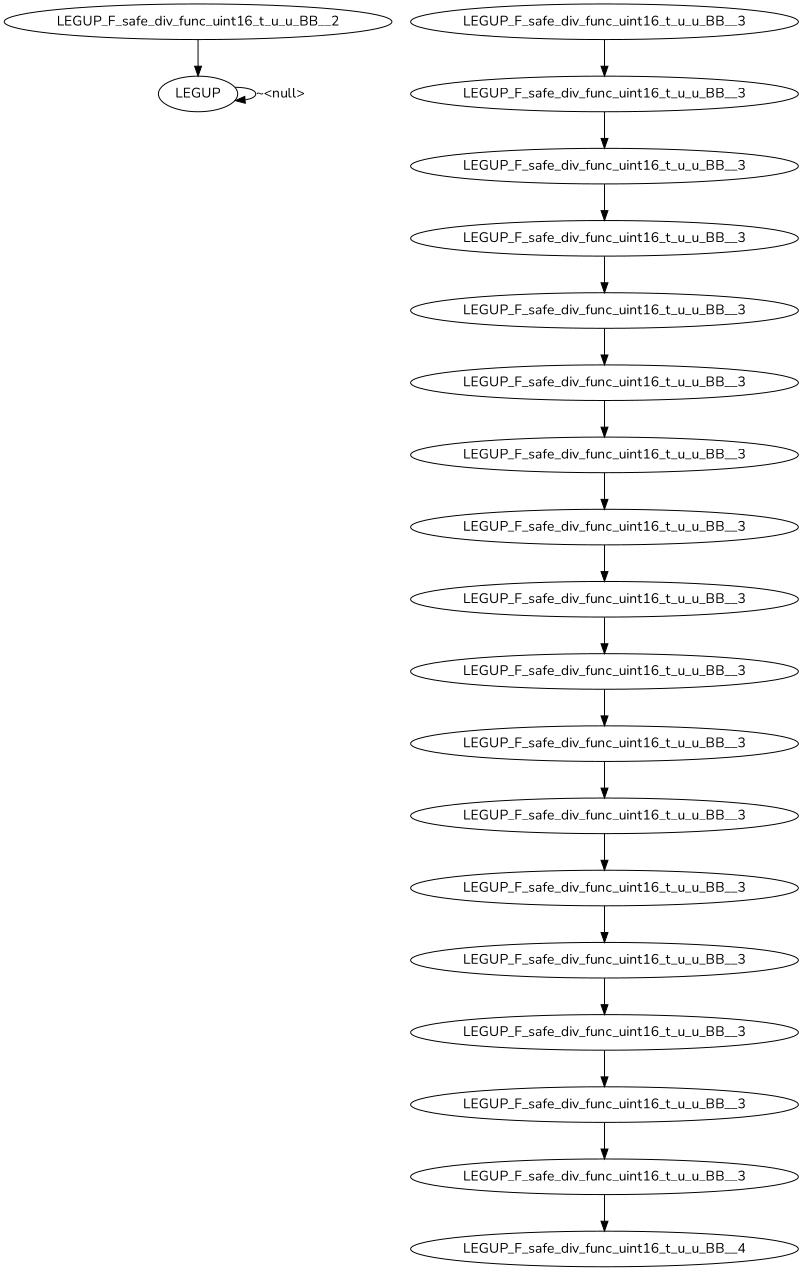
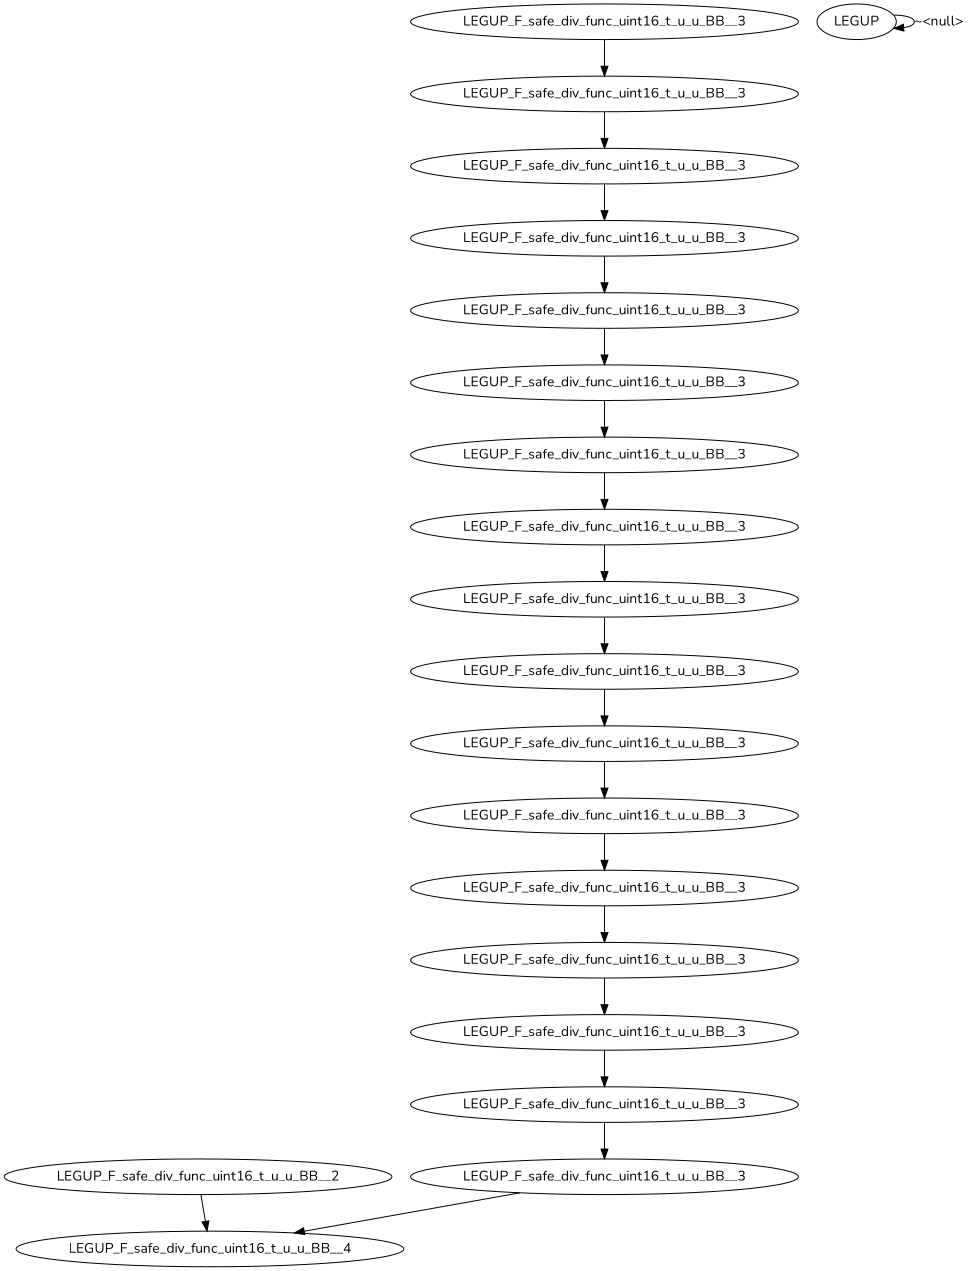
(198, 53) -> (203, 1208)
